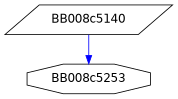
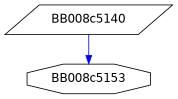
(89, 79) -> (89, 79)
